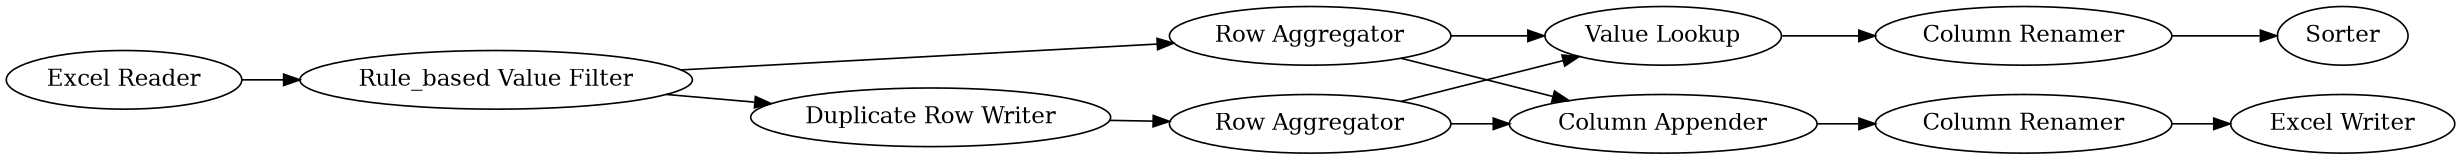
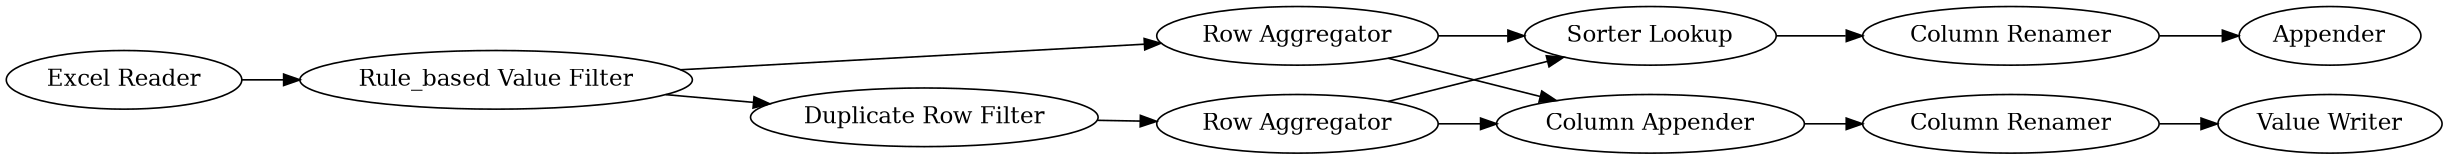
(1663, 36) -> (1651, 36)
(2343, 36) -> (2330, 36)
(931, 117) -> (924, 117)
(2343, 124) -> (2330, 124)
